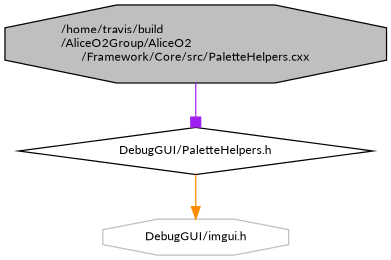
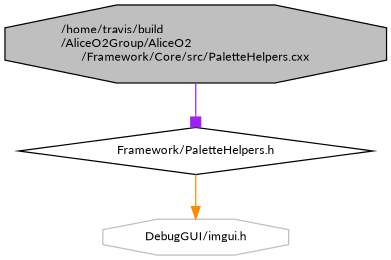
(196, 151) -> (196, 151)
